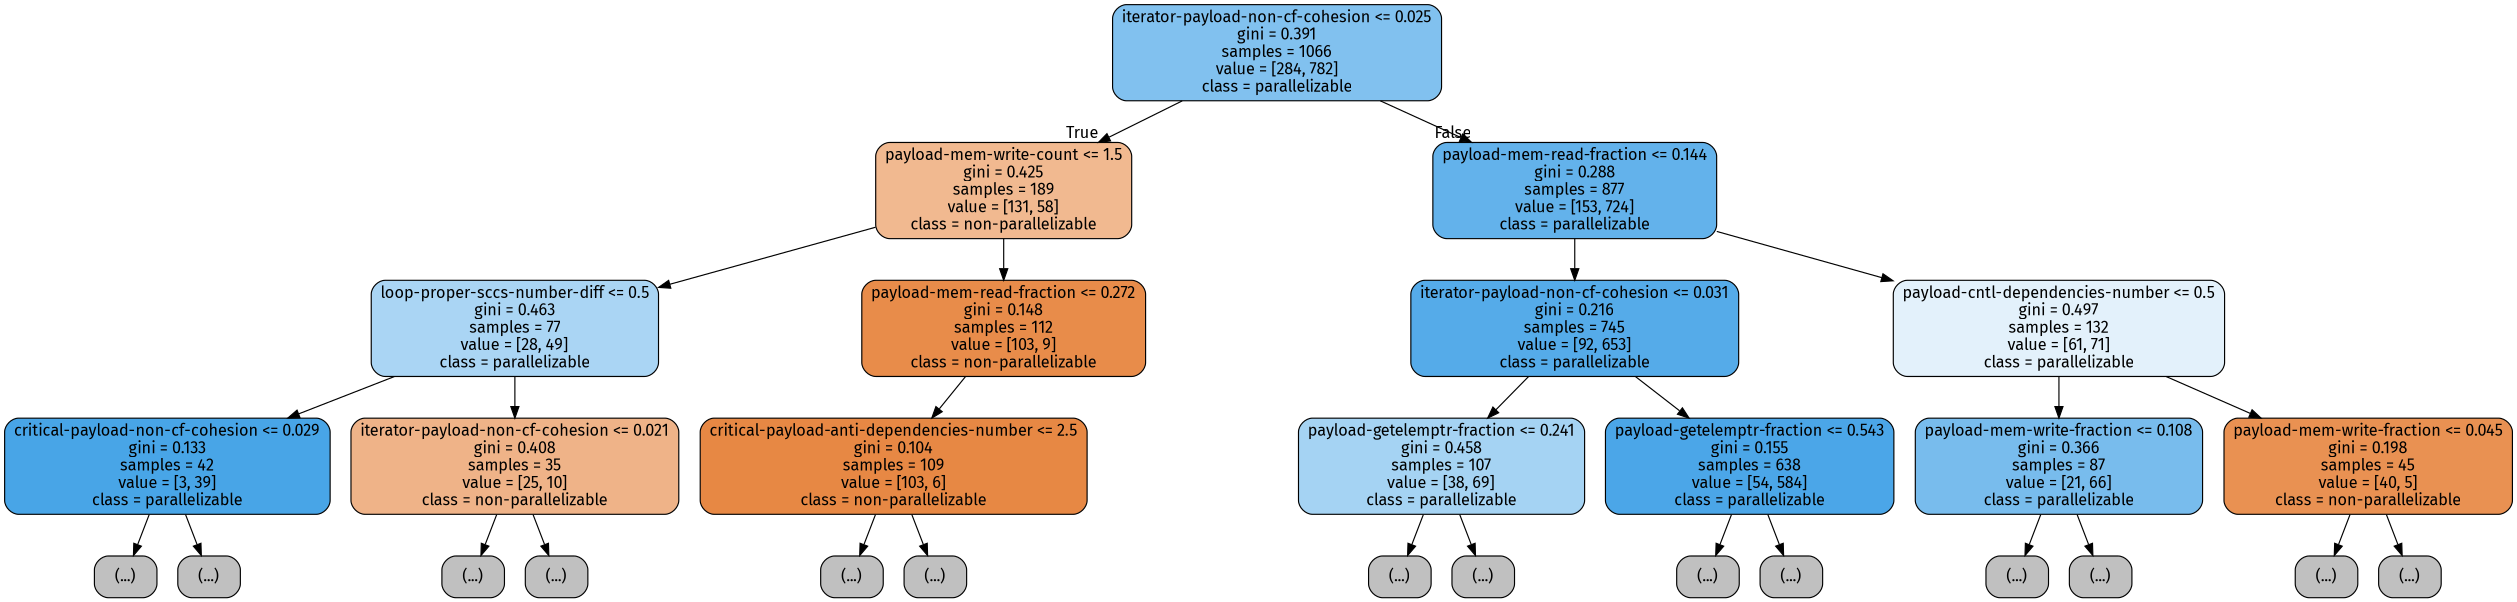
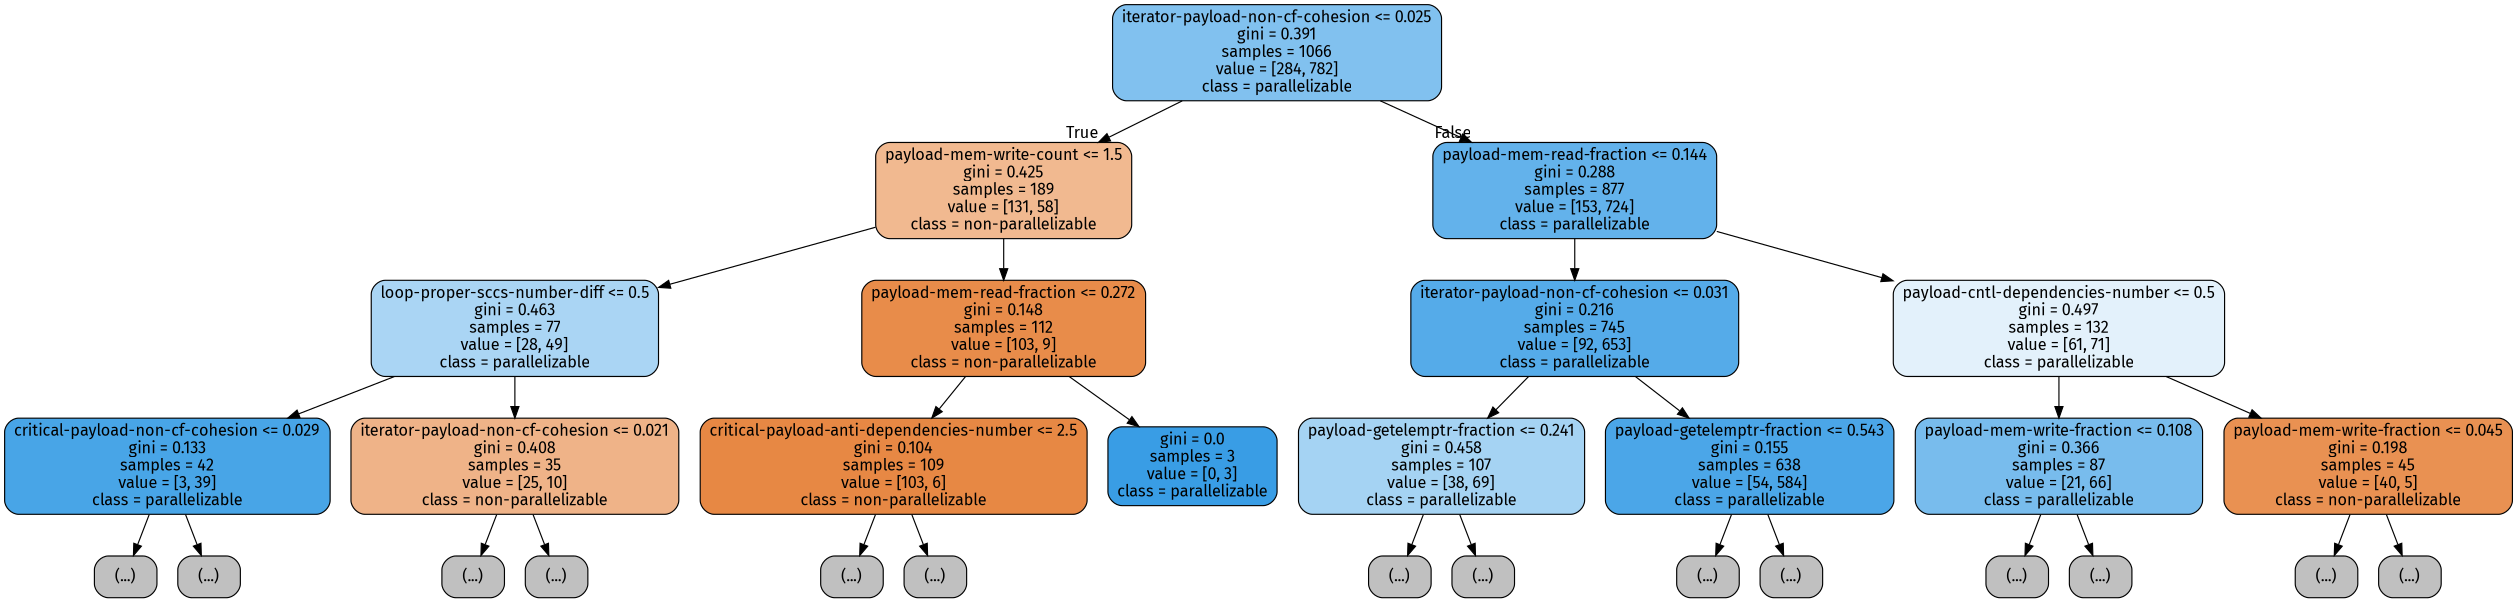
none -> (1193, 466)
